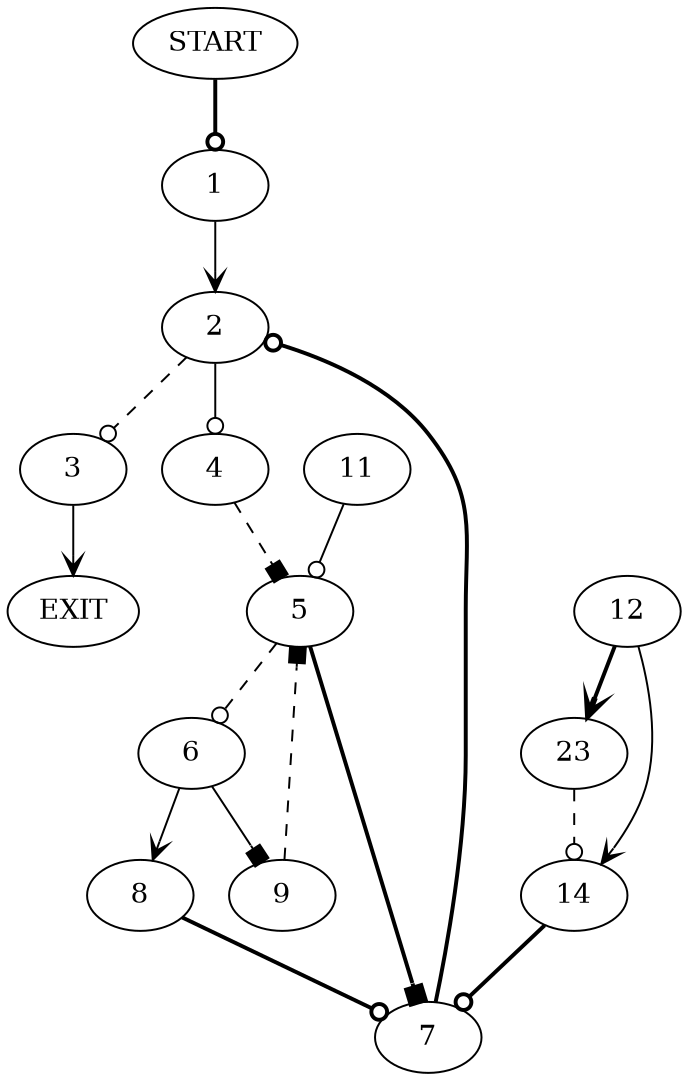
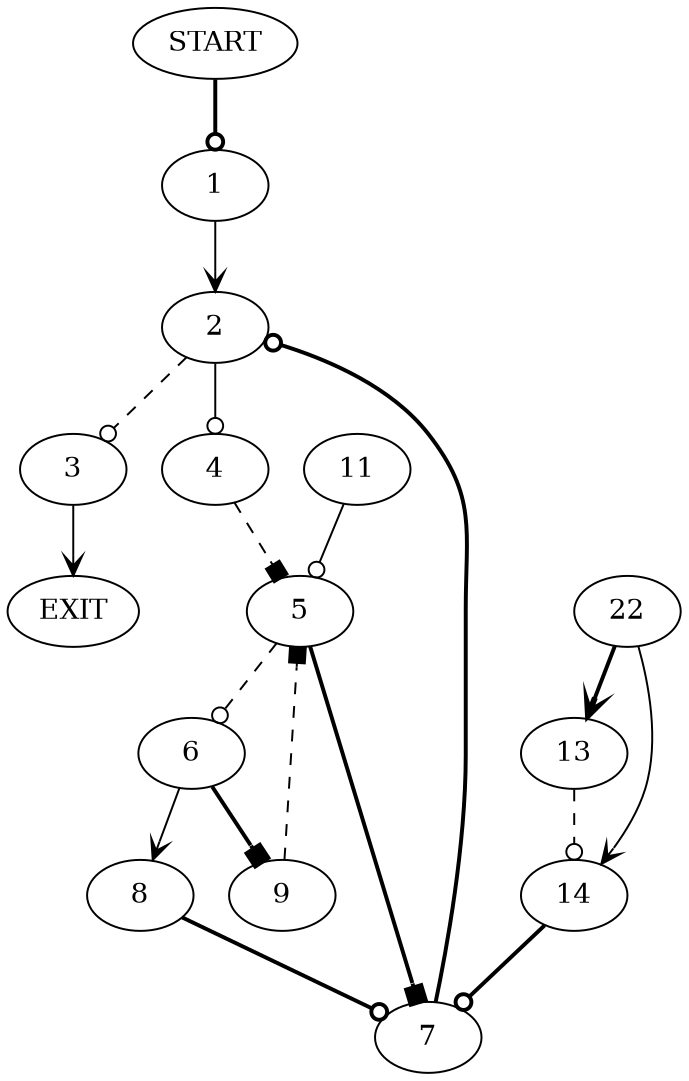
(627, 611) -> (627, 611)
(574, 753) -> (574, 753)
(231, 816) -> (231, 816)
